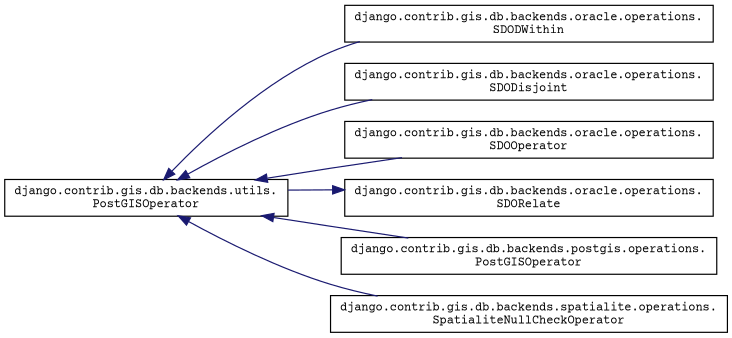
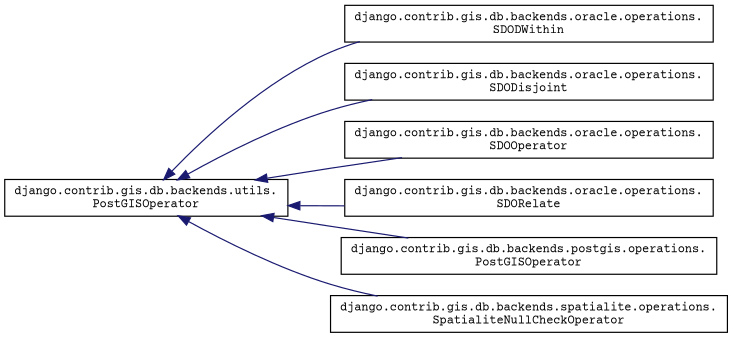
(310, 190) -> (322, 206)
